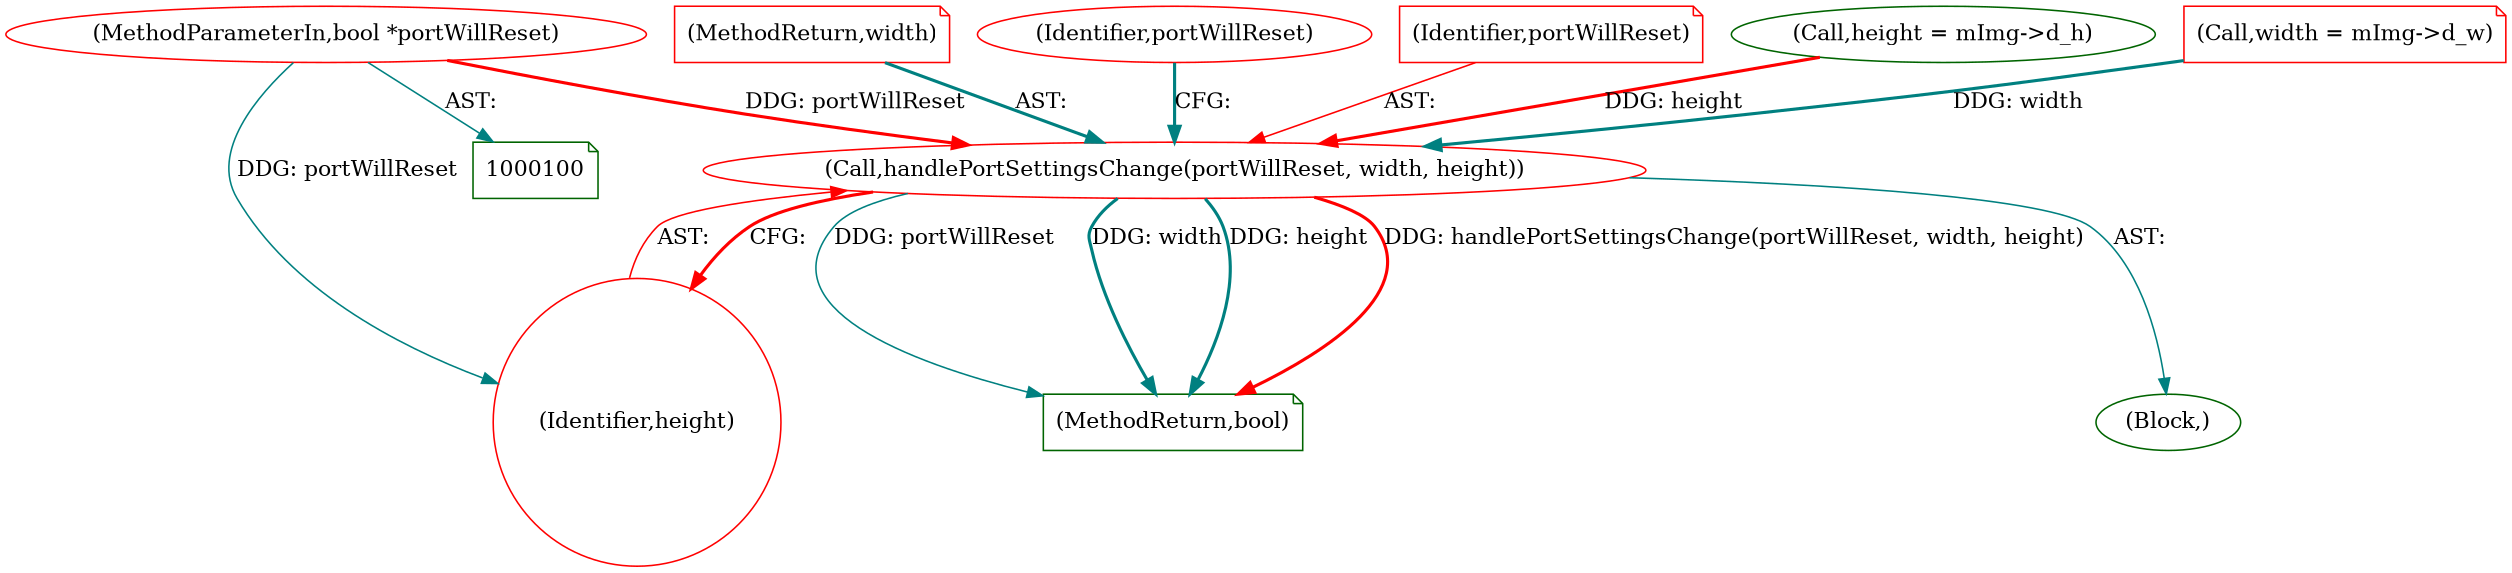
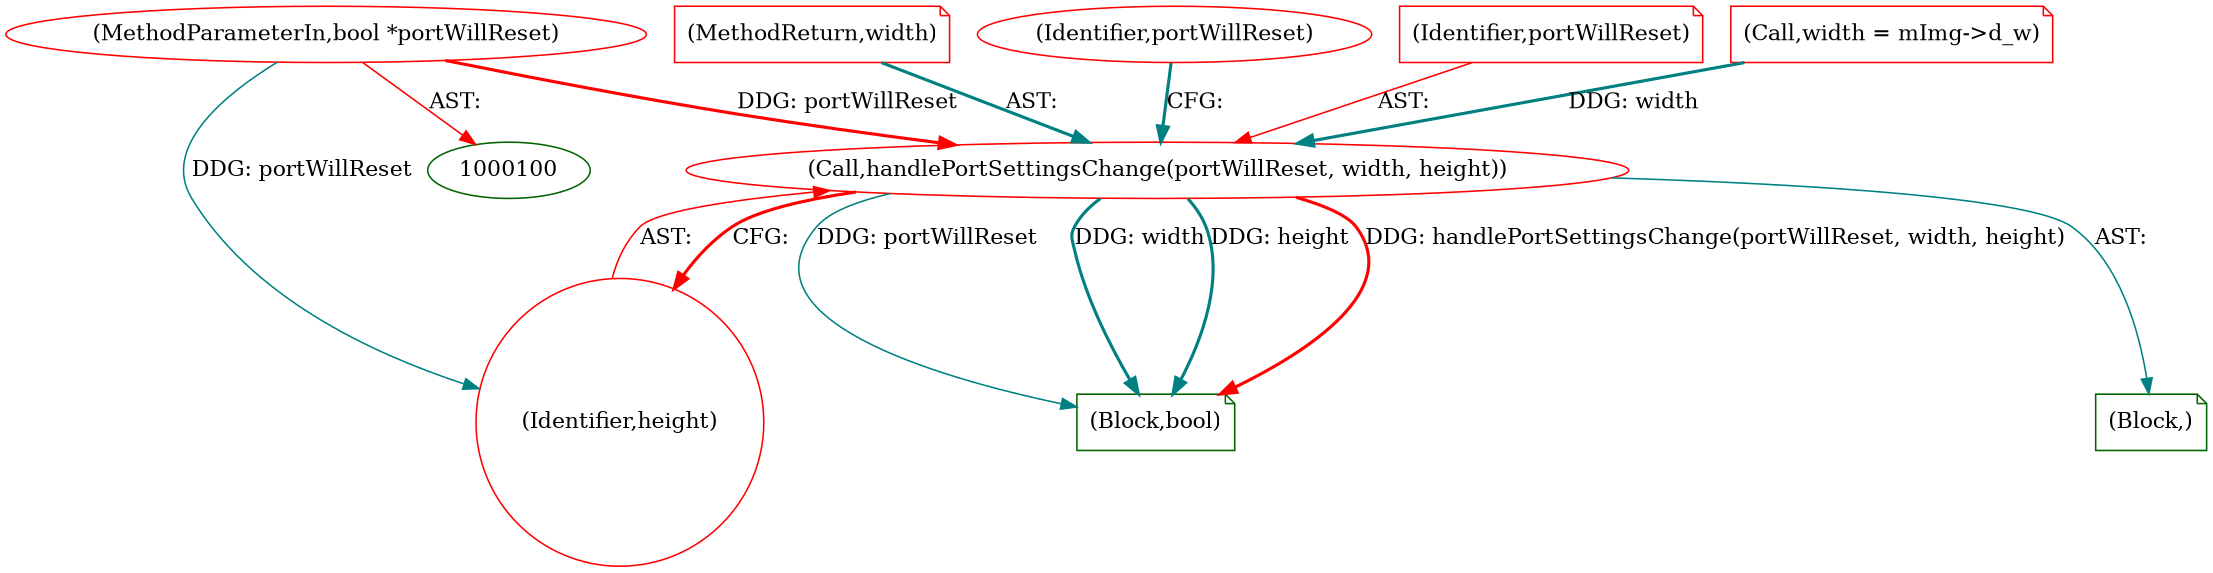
(1943, 34) -> none
(424, 98) -> (413, 99)
(536, 170) -> (509, 170)
(1173, 422) -> (1156, 422)
(2168, 422) -> (2151, 422)
